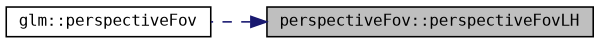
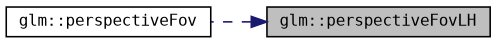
(430, 22) -> (379, 22)
